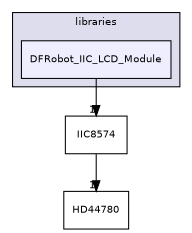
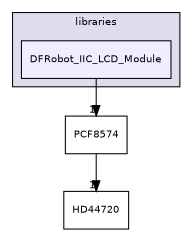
(96, 135) -> (96, 135)
(96, 210) -> (96, 210)
